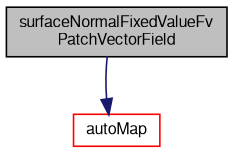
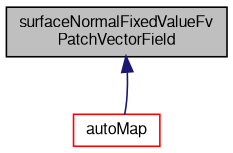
(106, 78) -> (127, 94)
